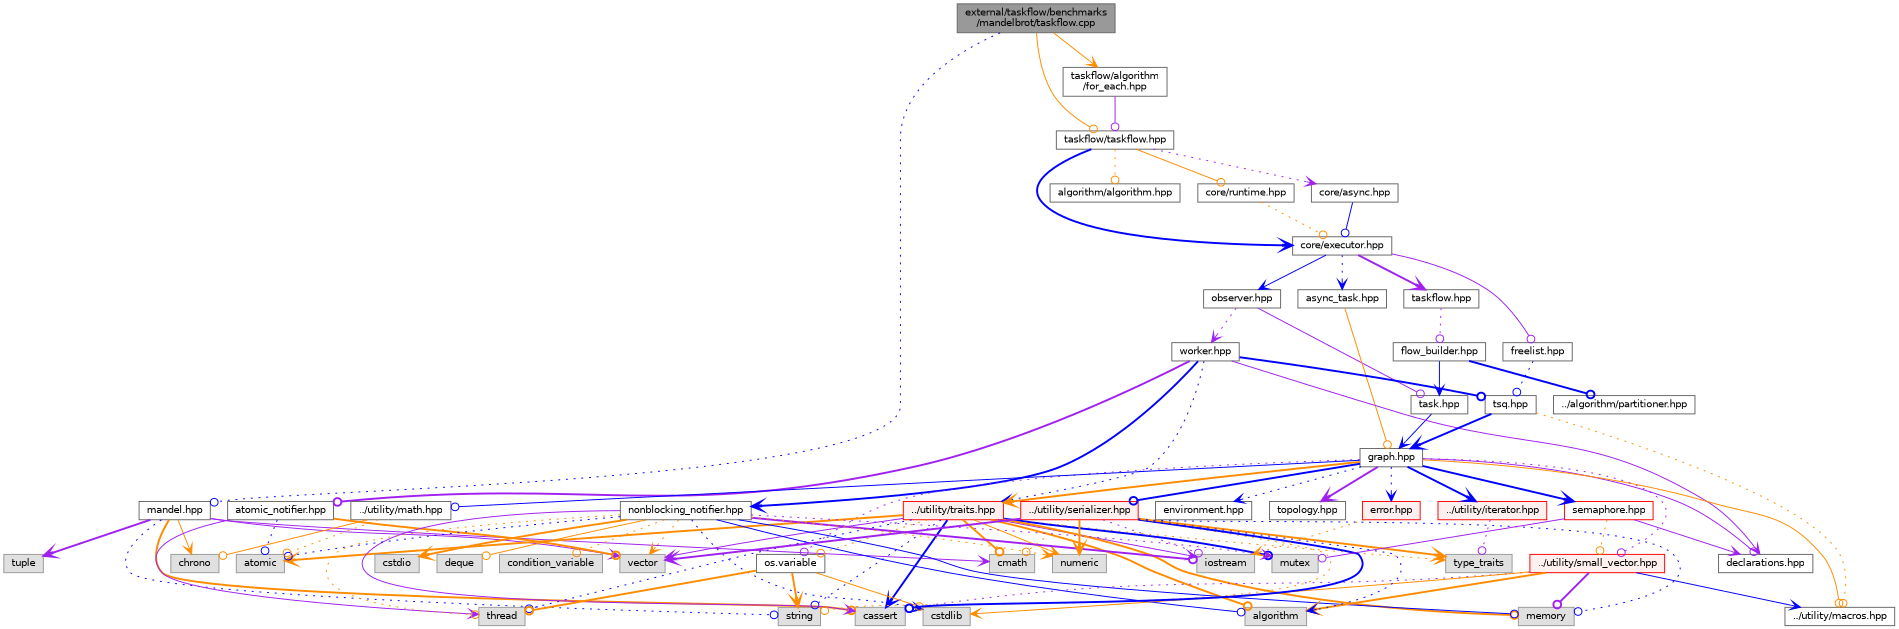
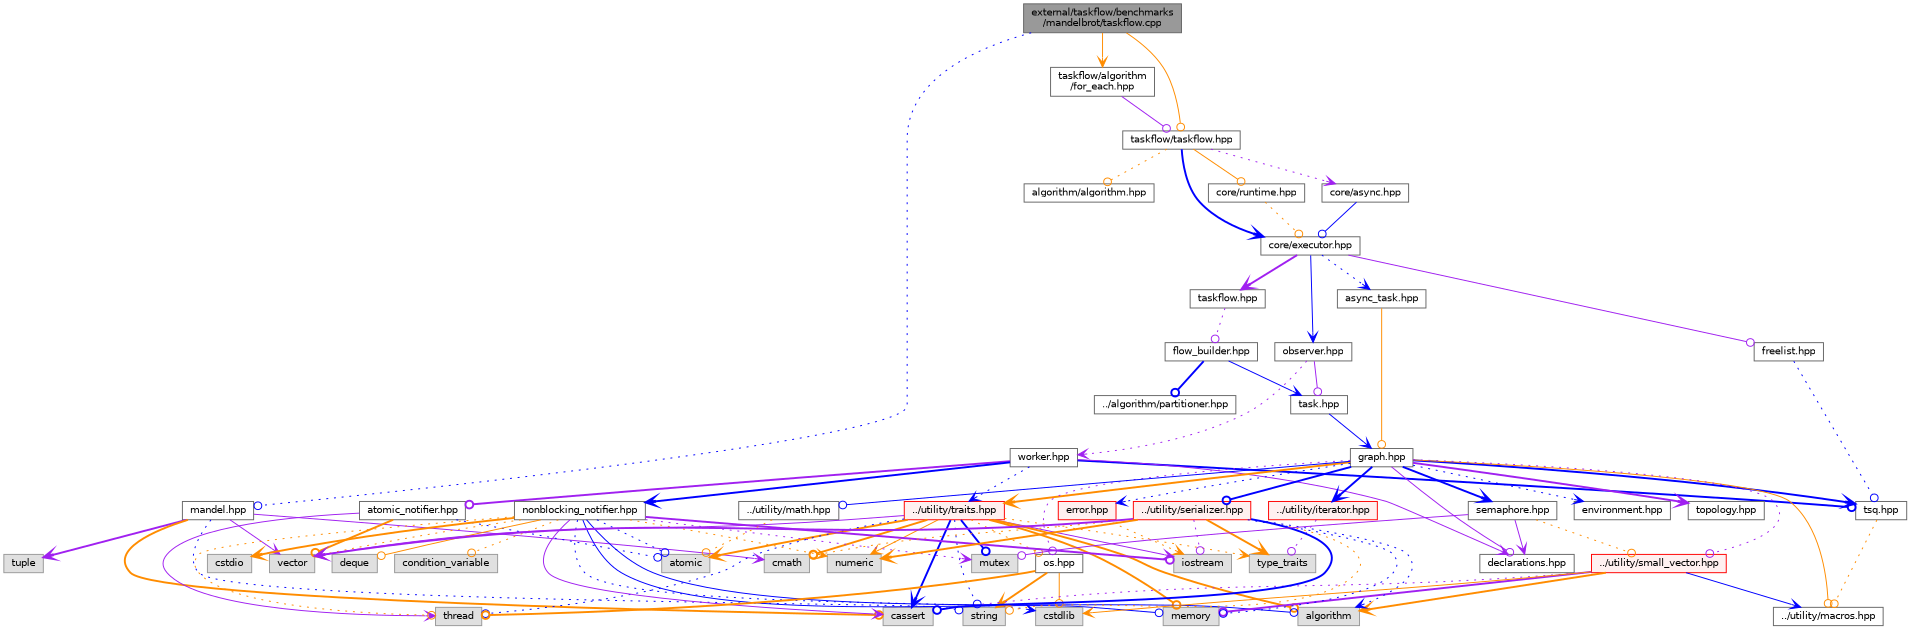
(1448, 432) -> (1630, 477)
(1609, 511) -> (1513, 511)
(195, 564) -> none
(791, 564) -> (1059, 564)
